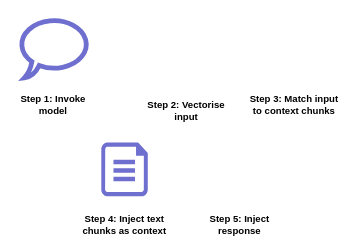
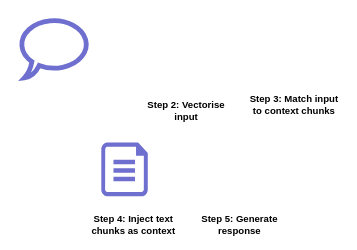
(53, 105) -> none
(125, 225) -> (134, 225)
(240, 225) -> (240, 225)
